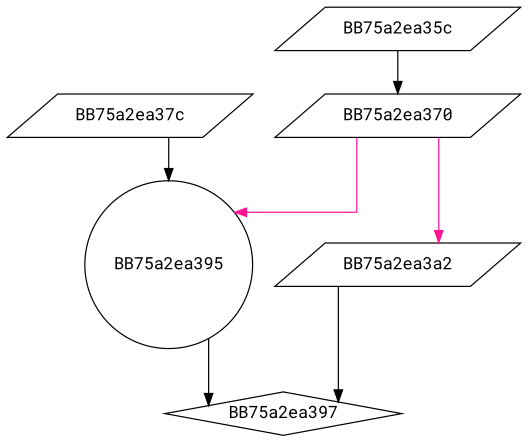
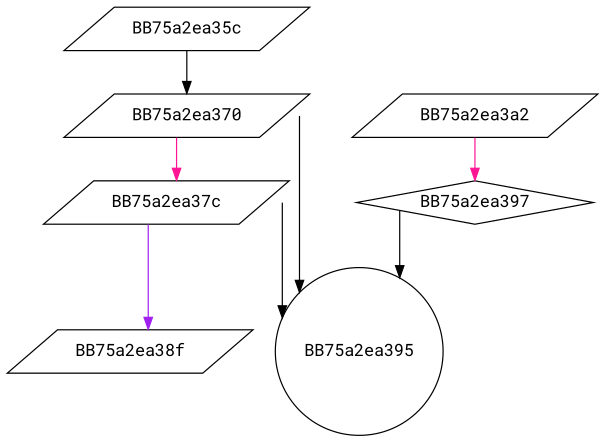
(439, 184) -> (177, 153)
(339, 212) -> (299, 198)
(338, 338) -> (475, 153)
none -> (130, 351)
(209, 366) -> (400, 238)
